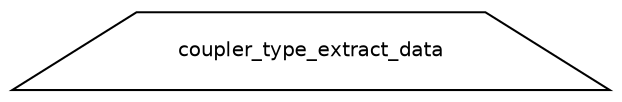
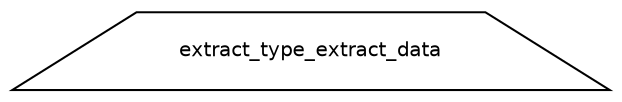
(311, 51) -> (311, 51)
